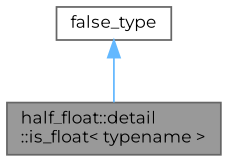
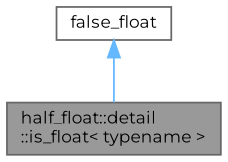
(114, 23) -> (114, 23)
